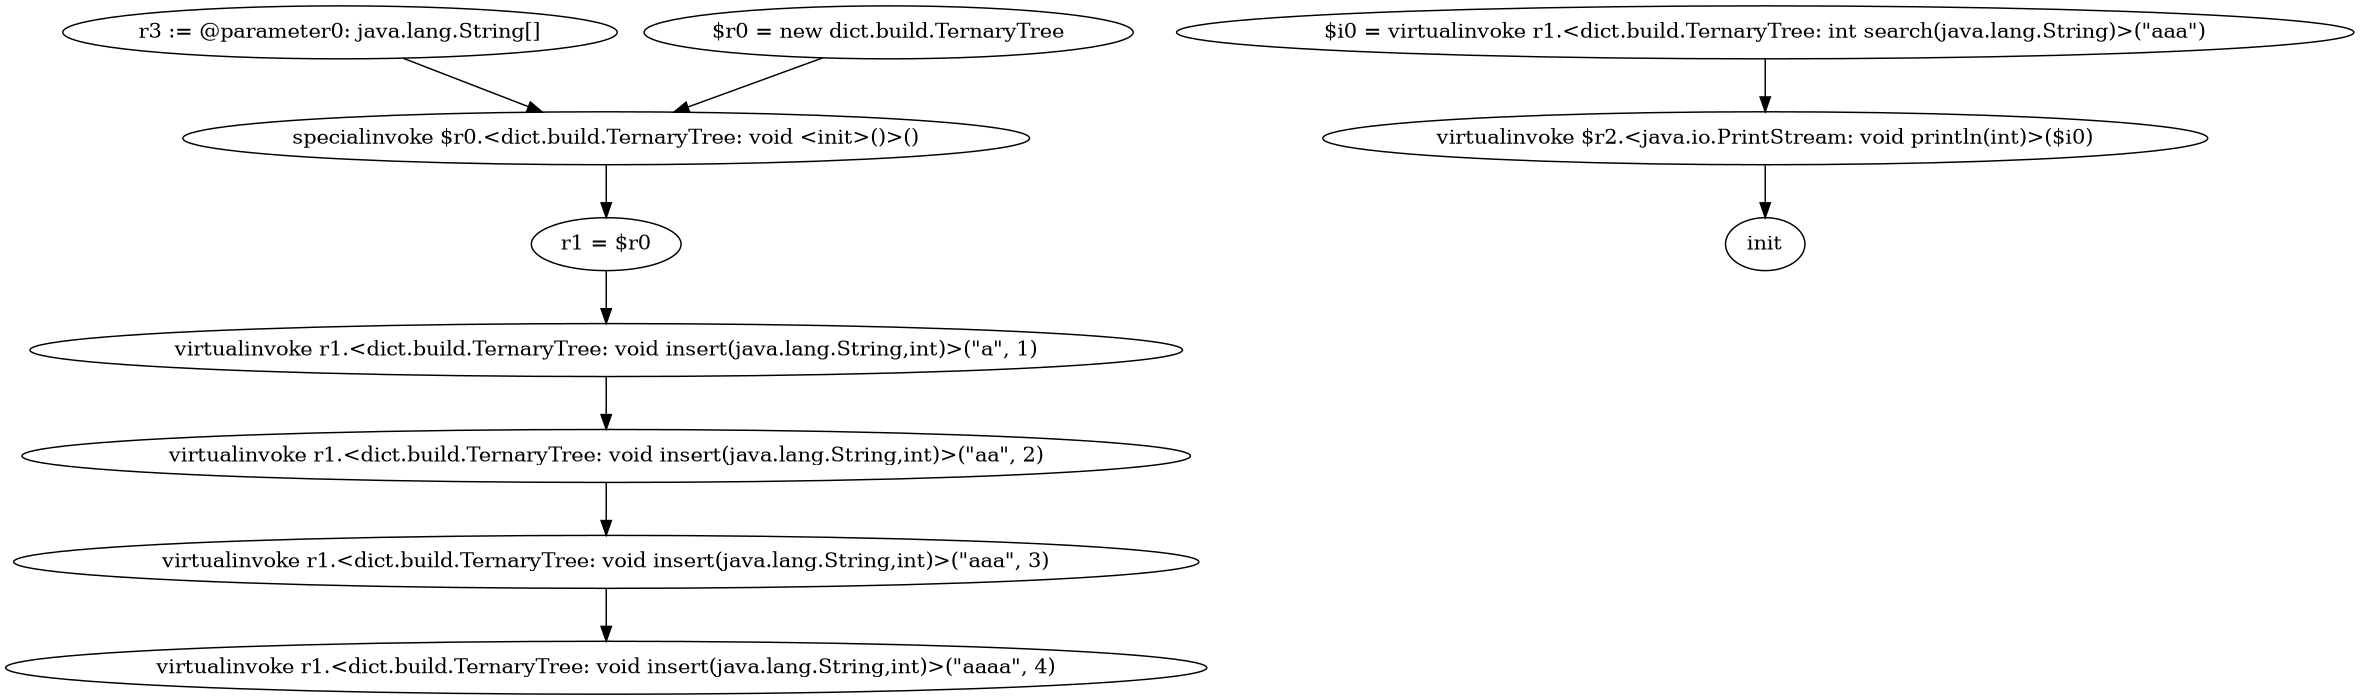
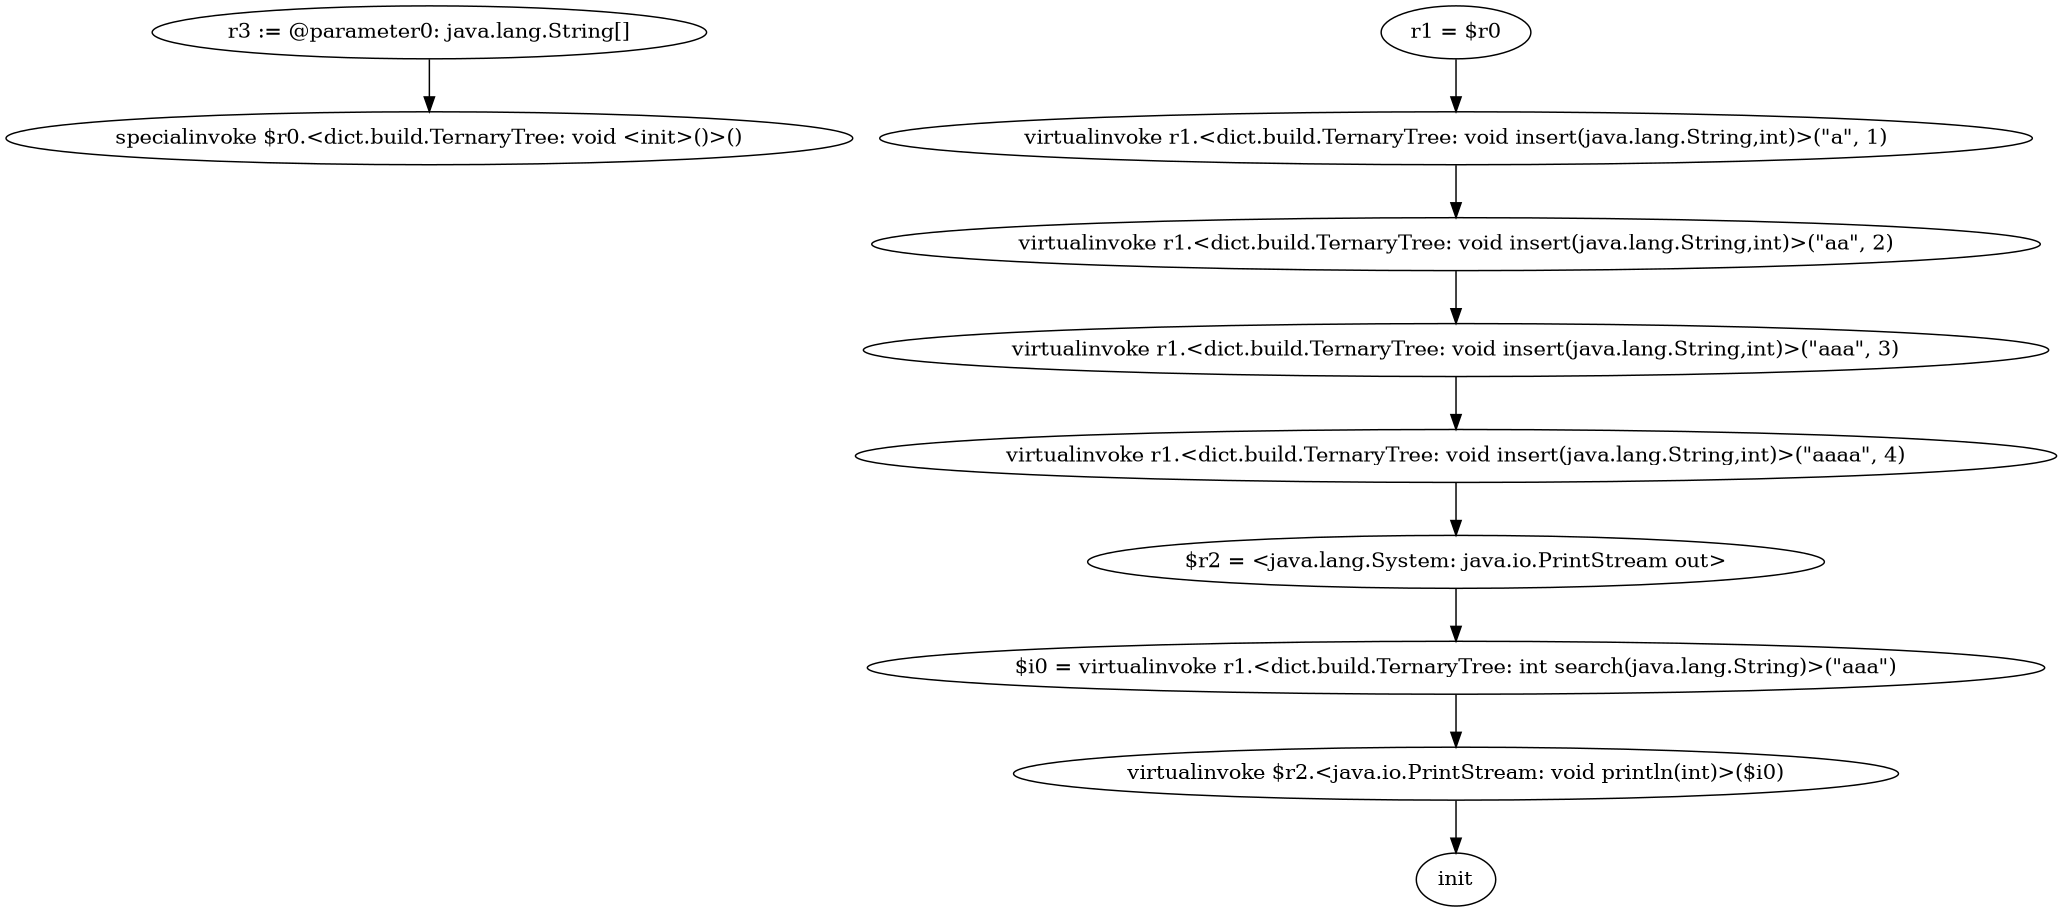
(889, 32) -> none
(606, 184) -> none
none -> (1456, 562)
